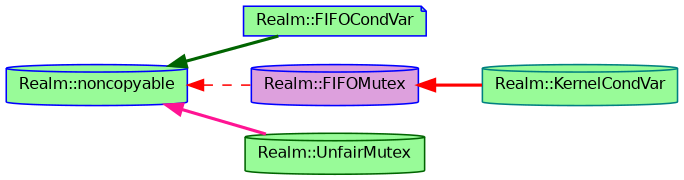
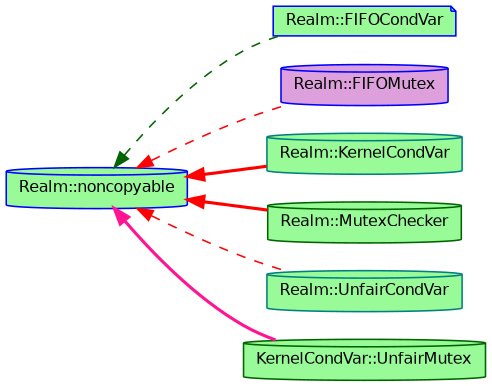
(232, 49) -> (194, 85)
(458, 85) -> (235, 170)
(335, 154) -> (365, 360)
none -> (365, 222)
none -> (365, 291)
